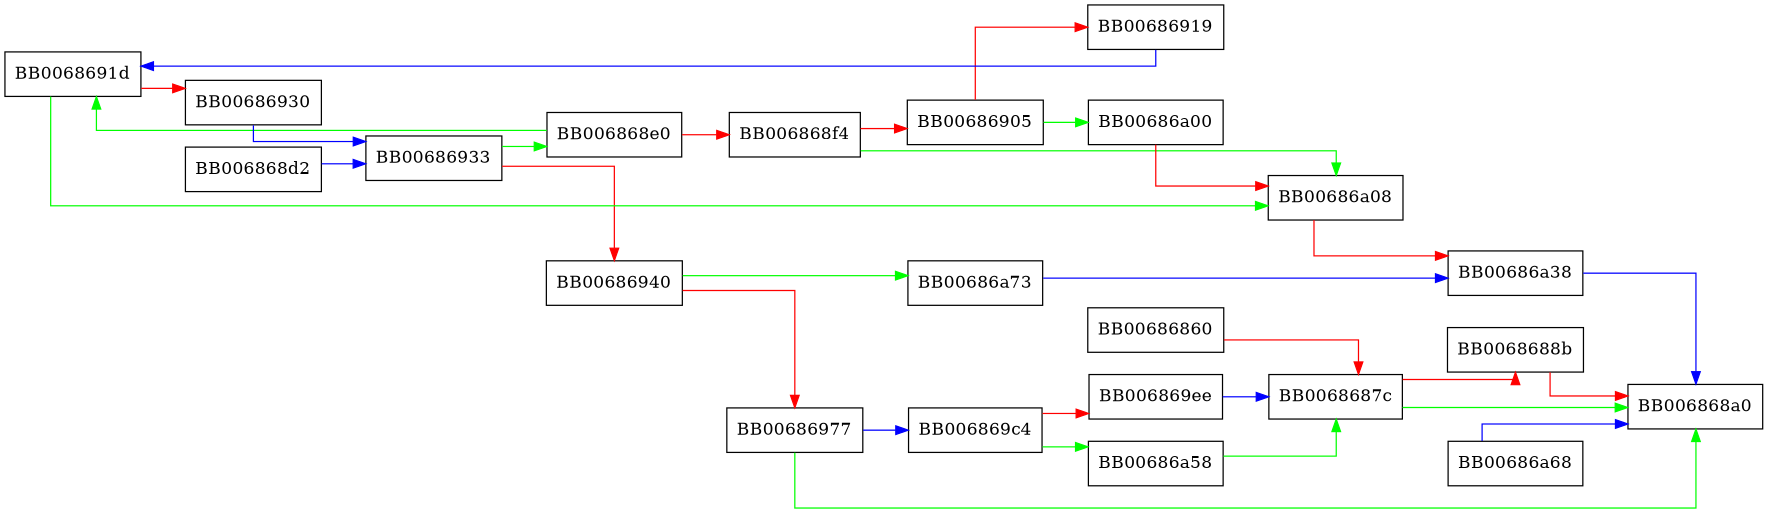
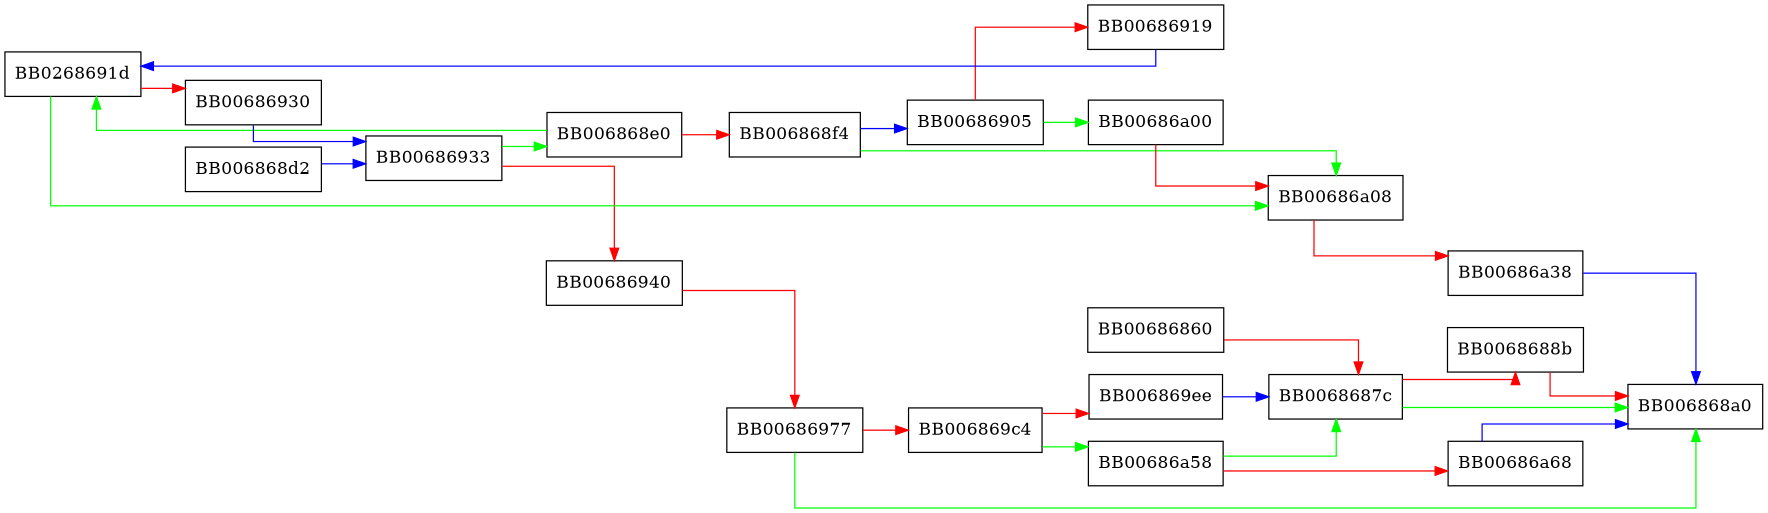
(73, 74) -> (73, 74)
(878, 129) -> (878, 129)
(975, 283) -> none
(879, 430) -> (879, 430)
none -> (1329, 471)
